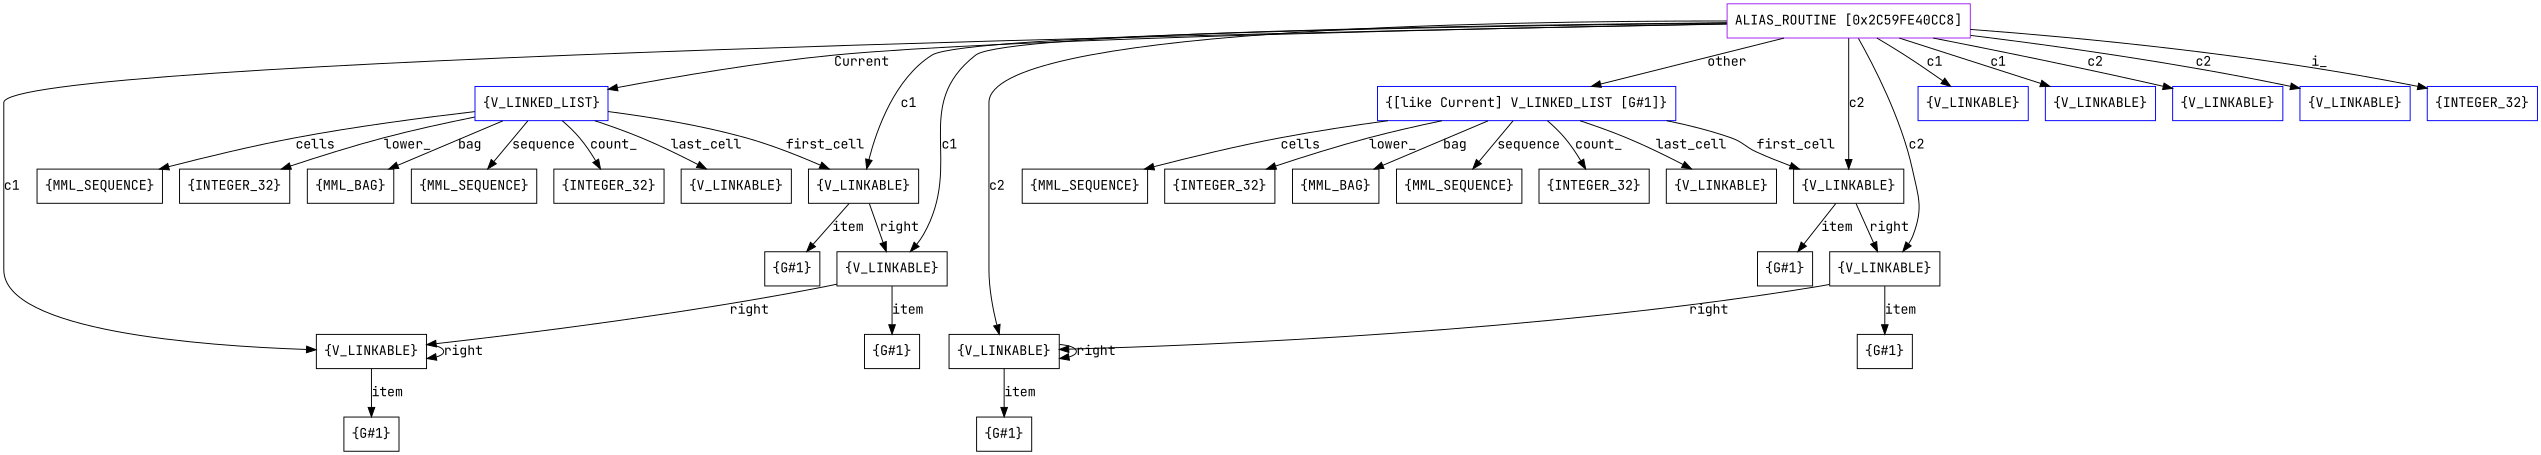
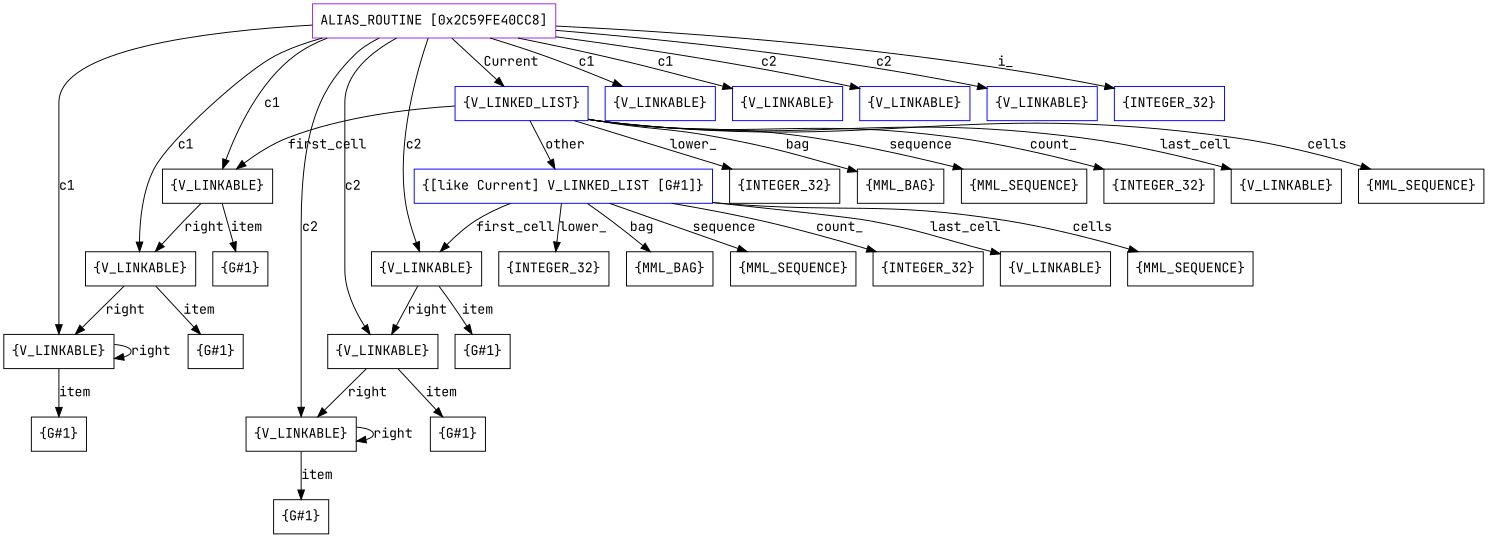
(1692, 61) -> (540, 141)
